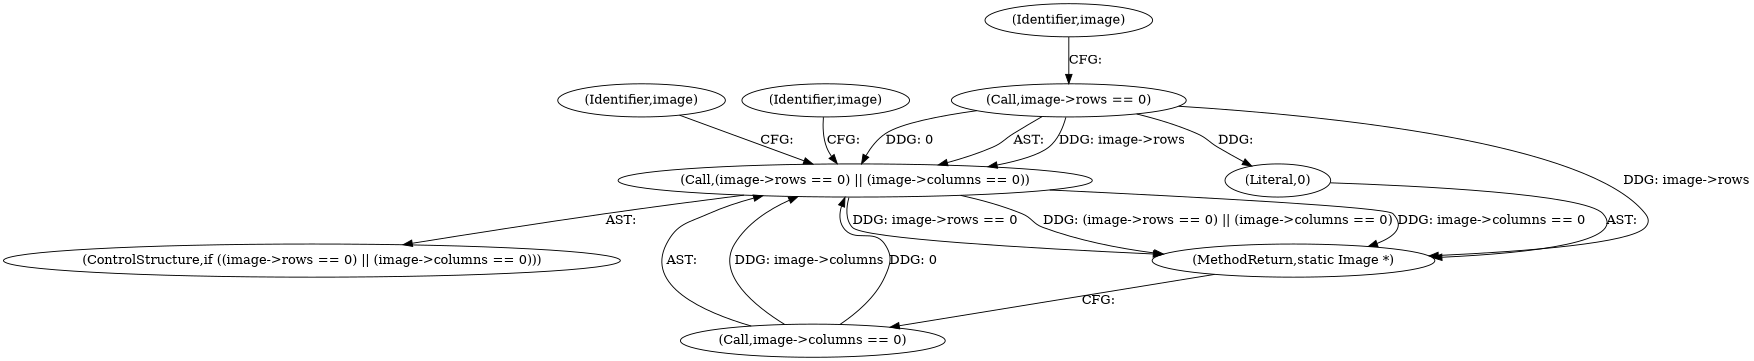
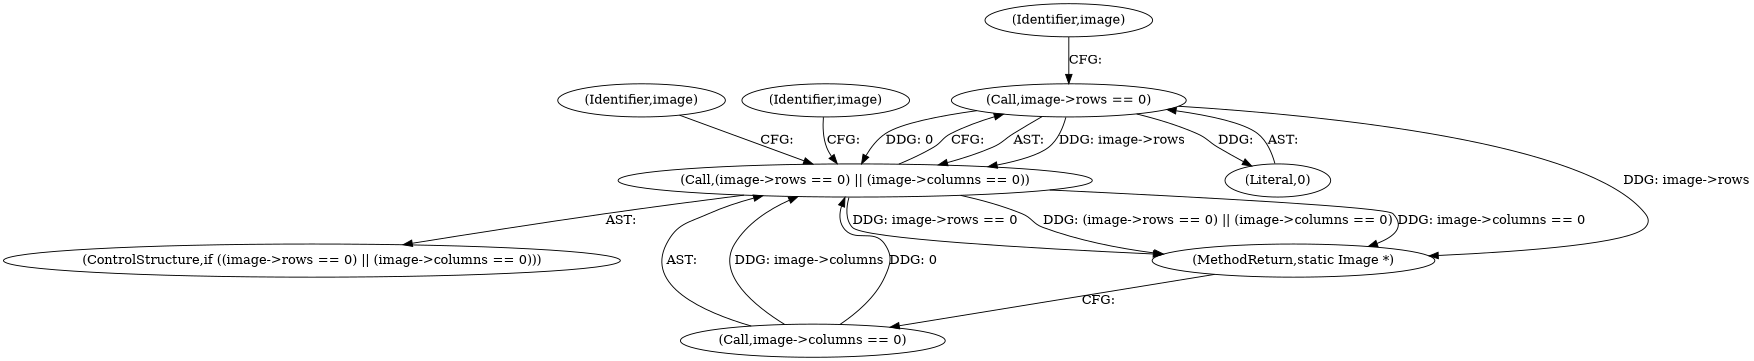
none -> (945, 137)
(1559, 200) -> (1235, 123)
